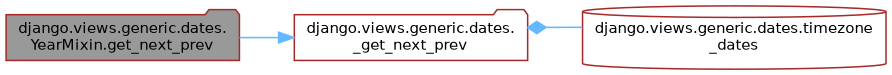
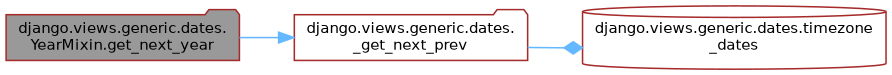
(564, 27) -> (546, 48)
(123, 38) -> (123, 38)
